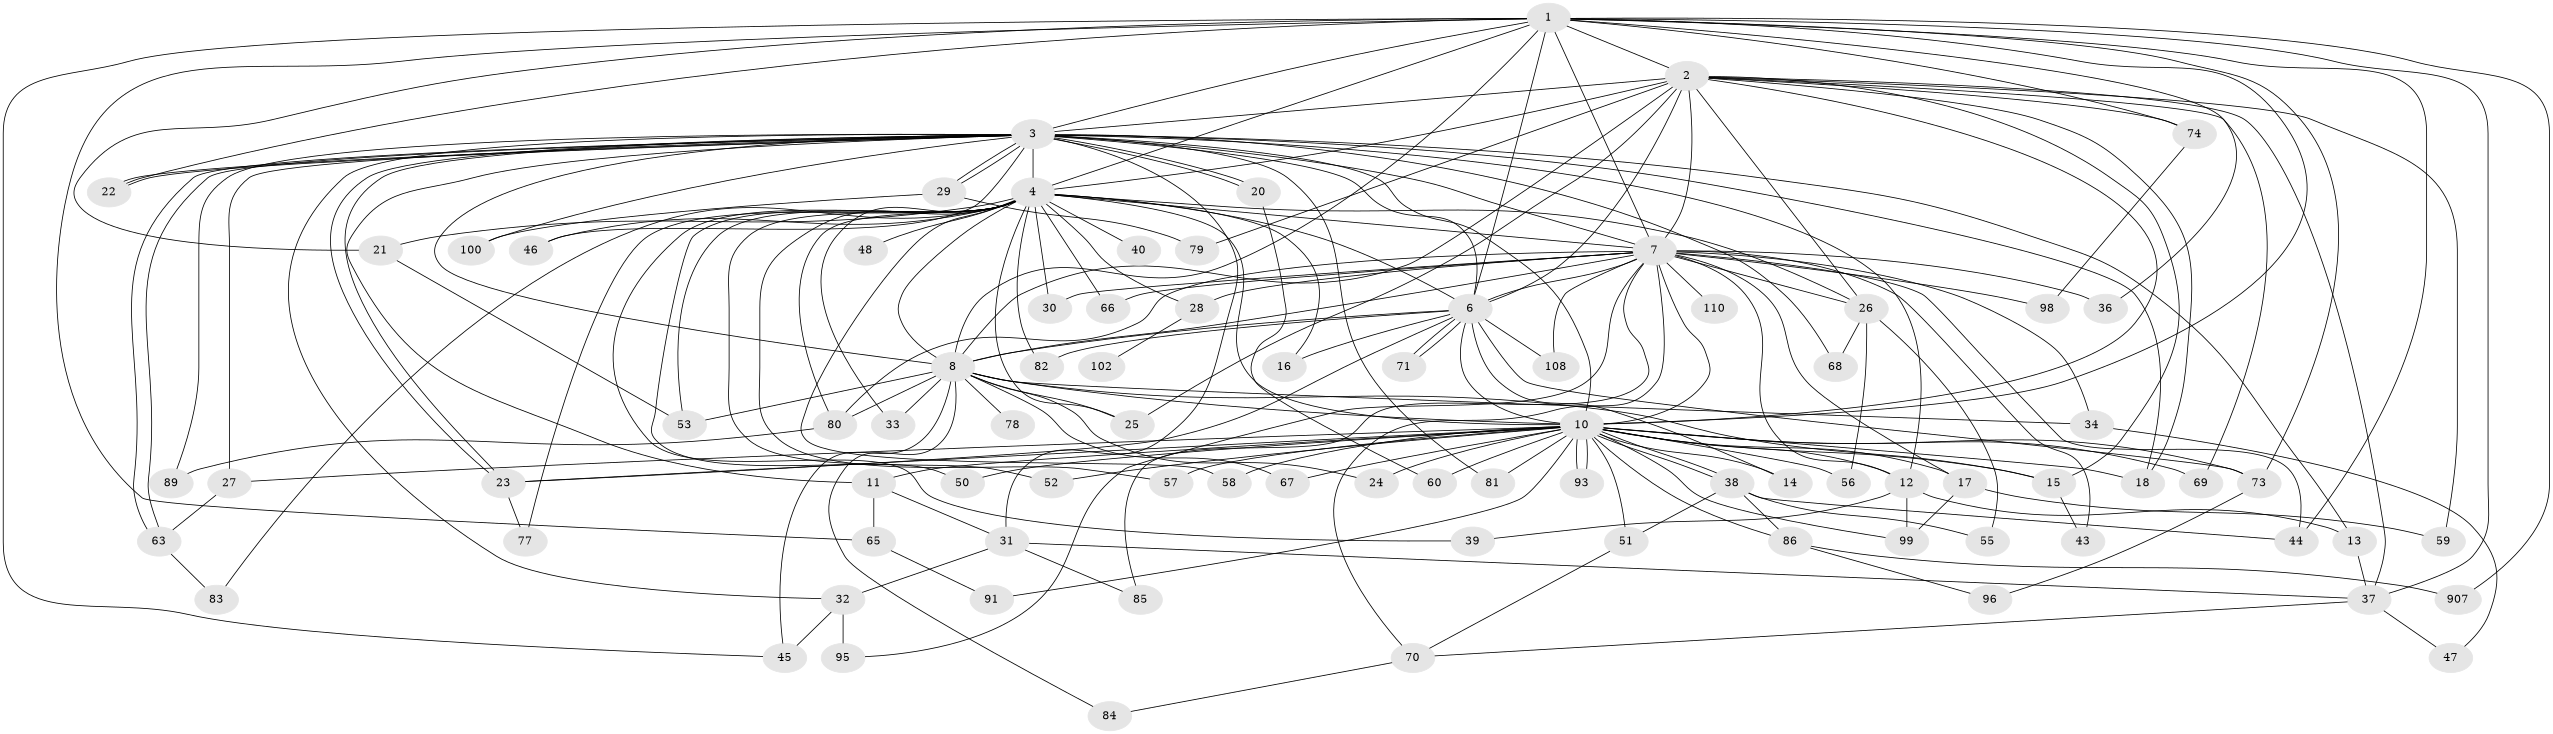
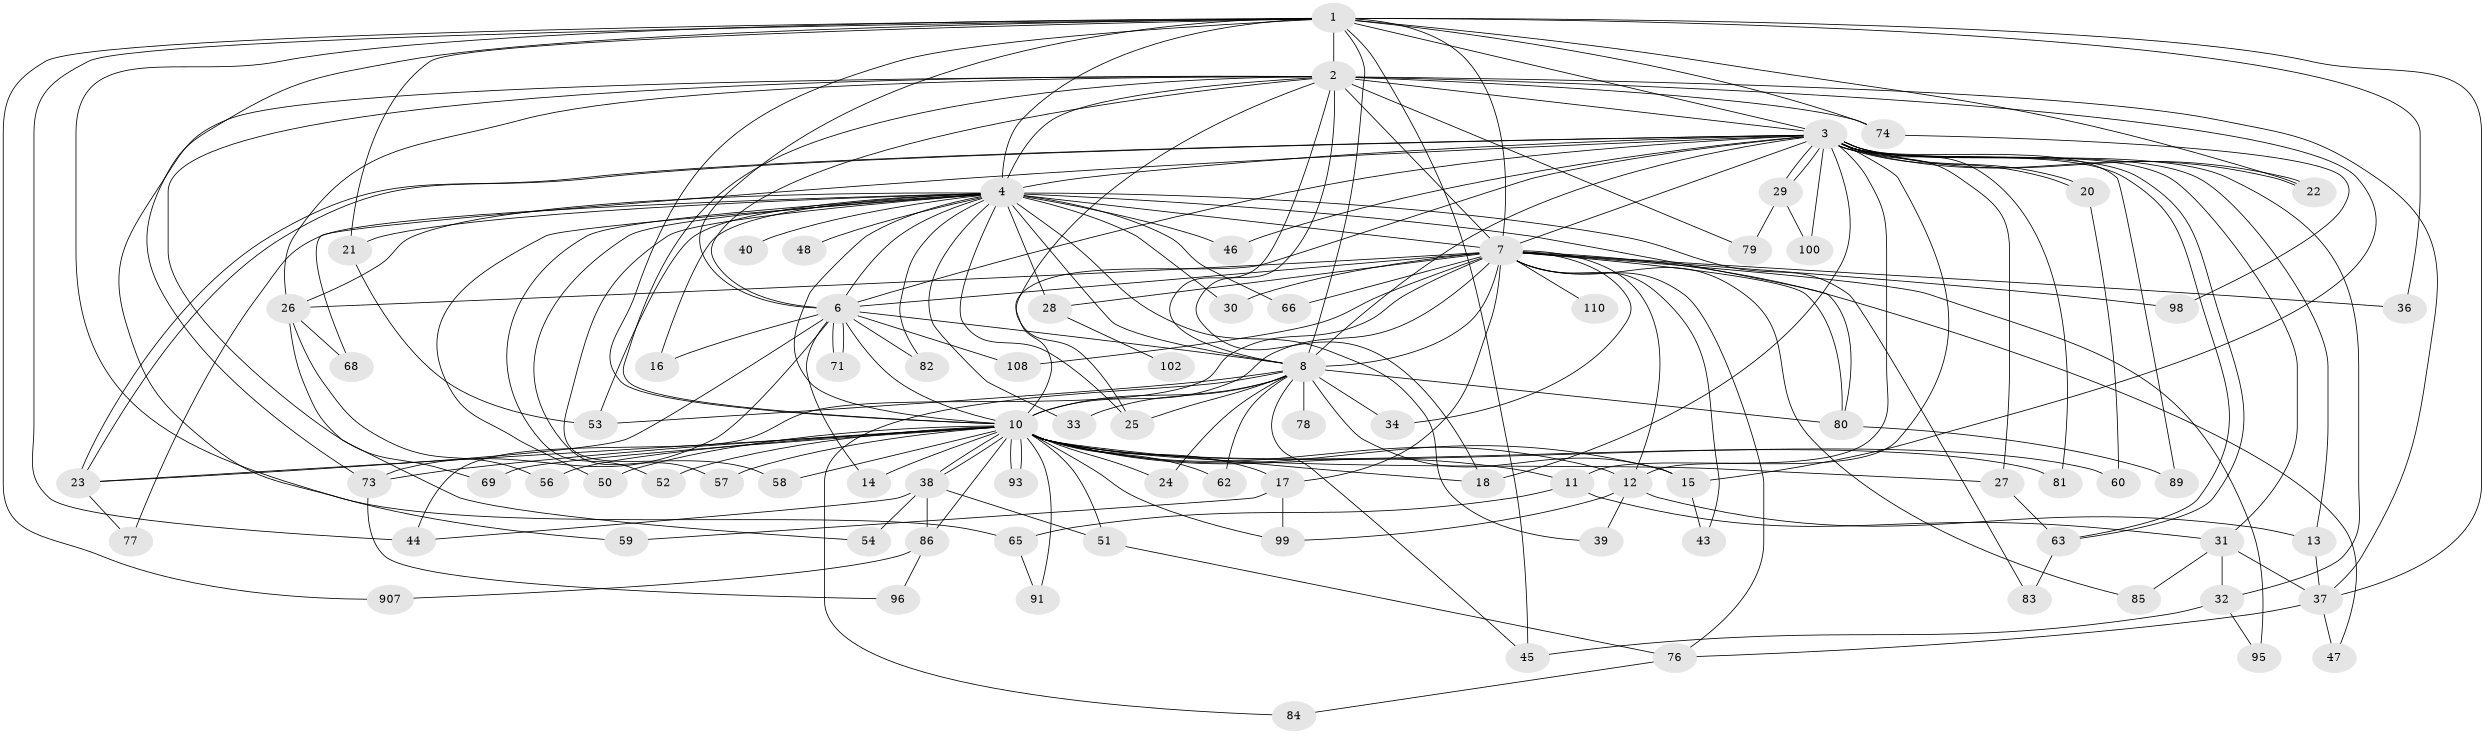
(2364, 477) -> (1988, 344)
(1288, 483) -> (1225, 483)
(1988, 542) -> (869, 542)
(1413, 658) -> (1675, 658)
